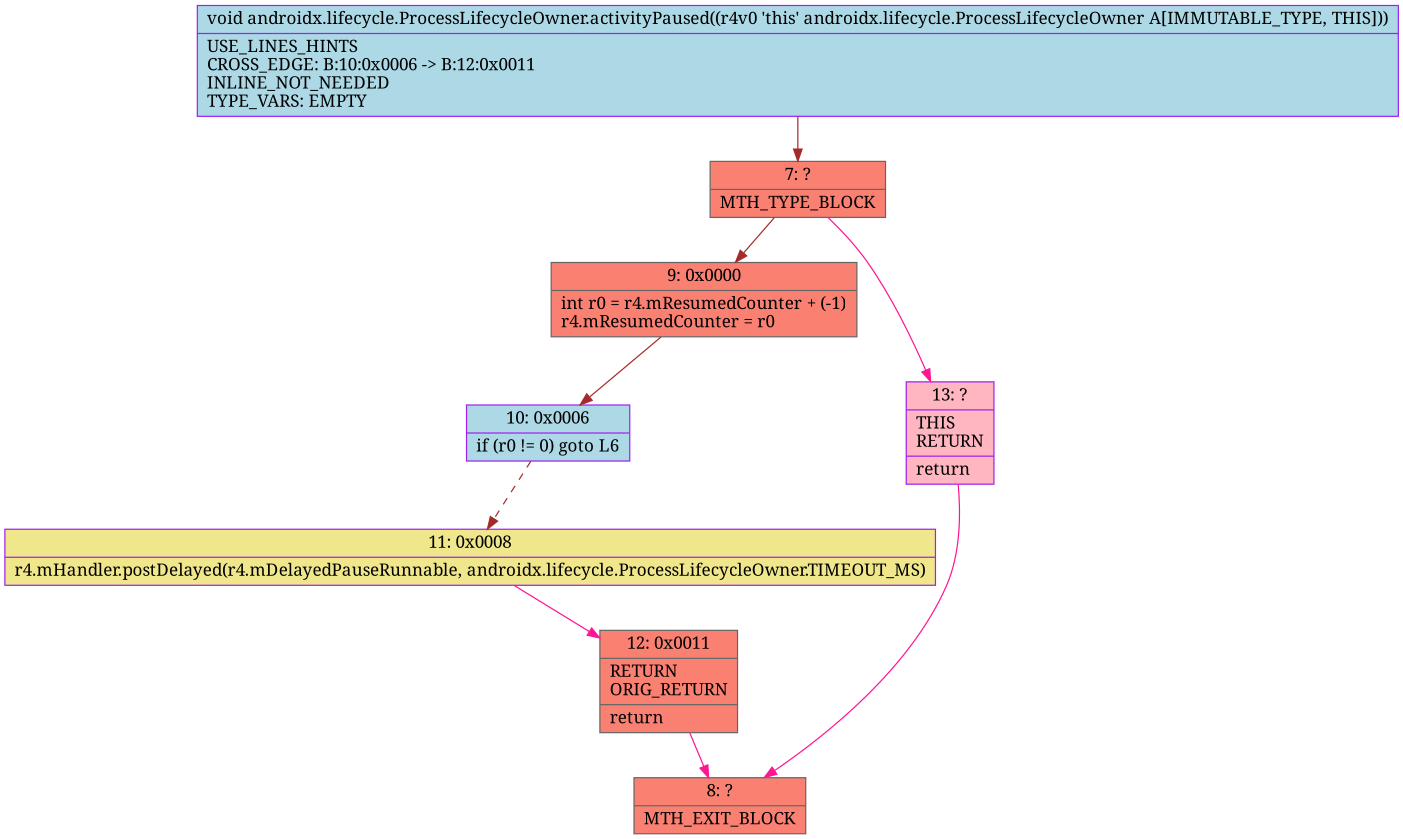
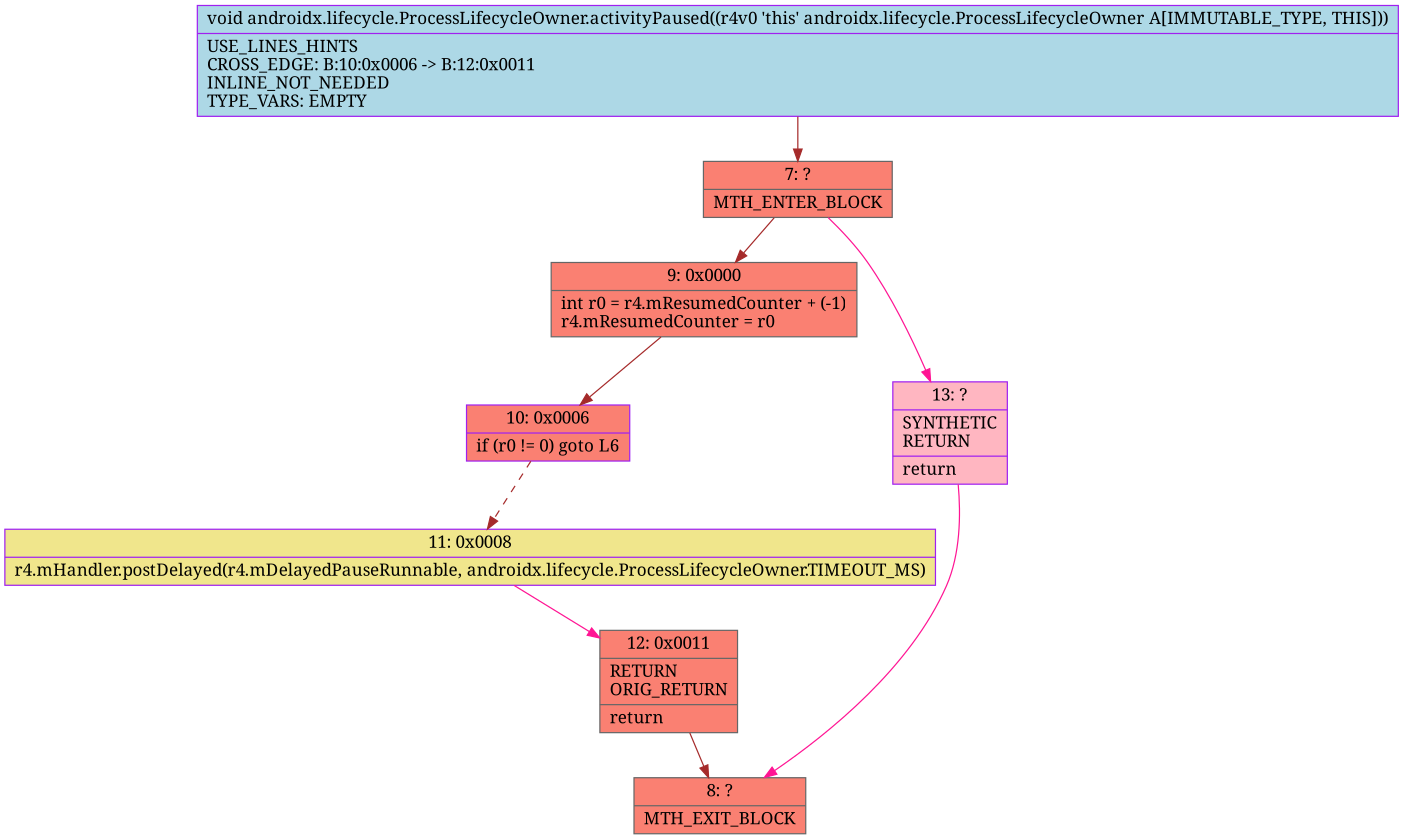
(798, 203) -> (798, 203)
(936, 423) -> (950, 423)
(548, 433) -> (548, 433)
(697, 750) -> (697, 750)
